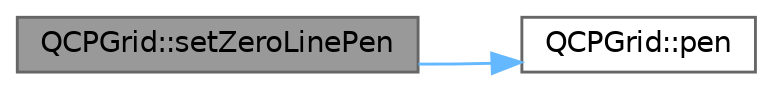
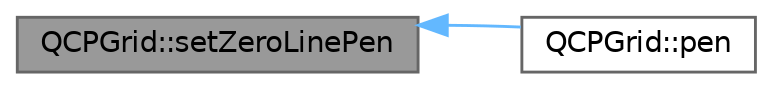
(455, 64) -> (484, 26)
